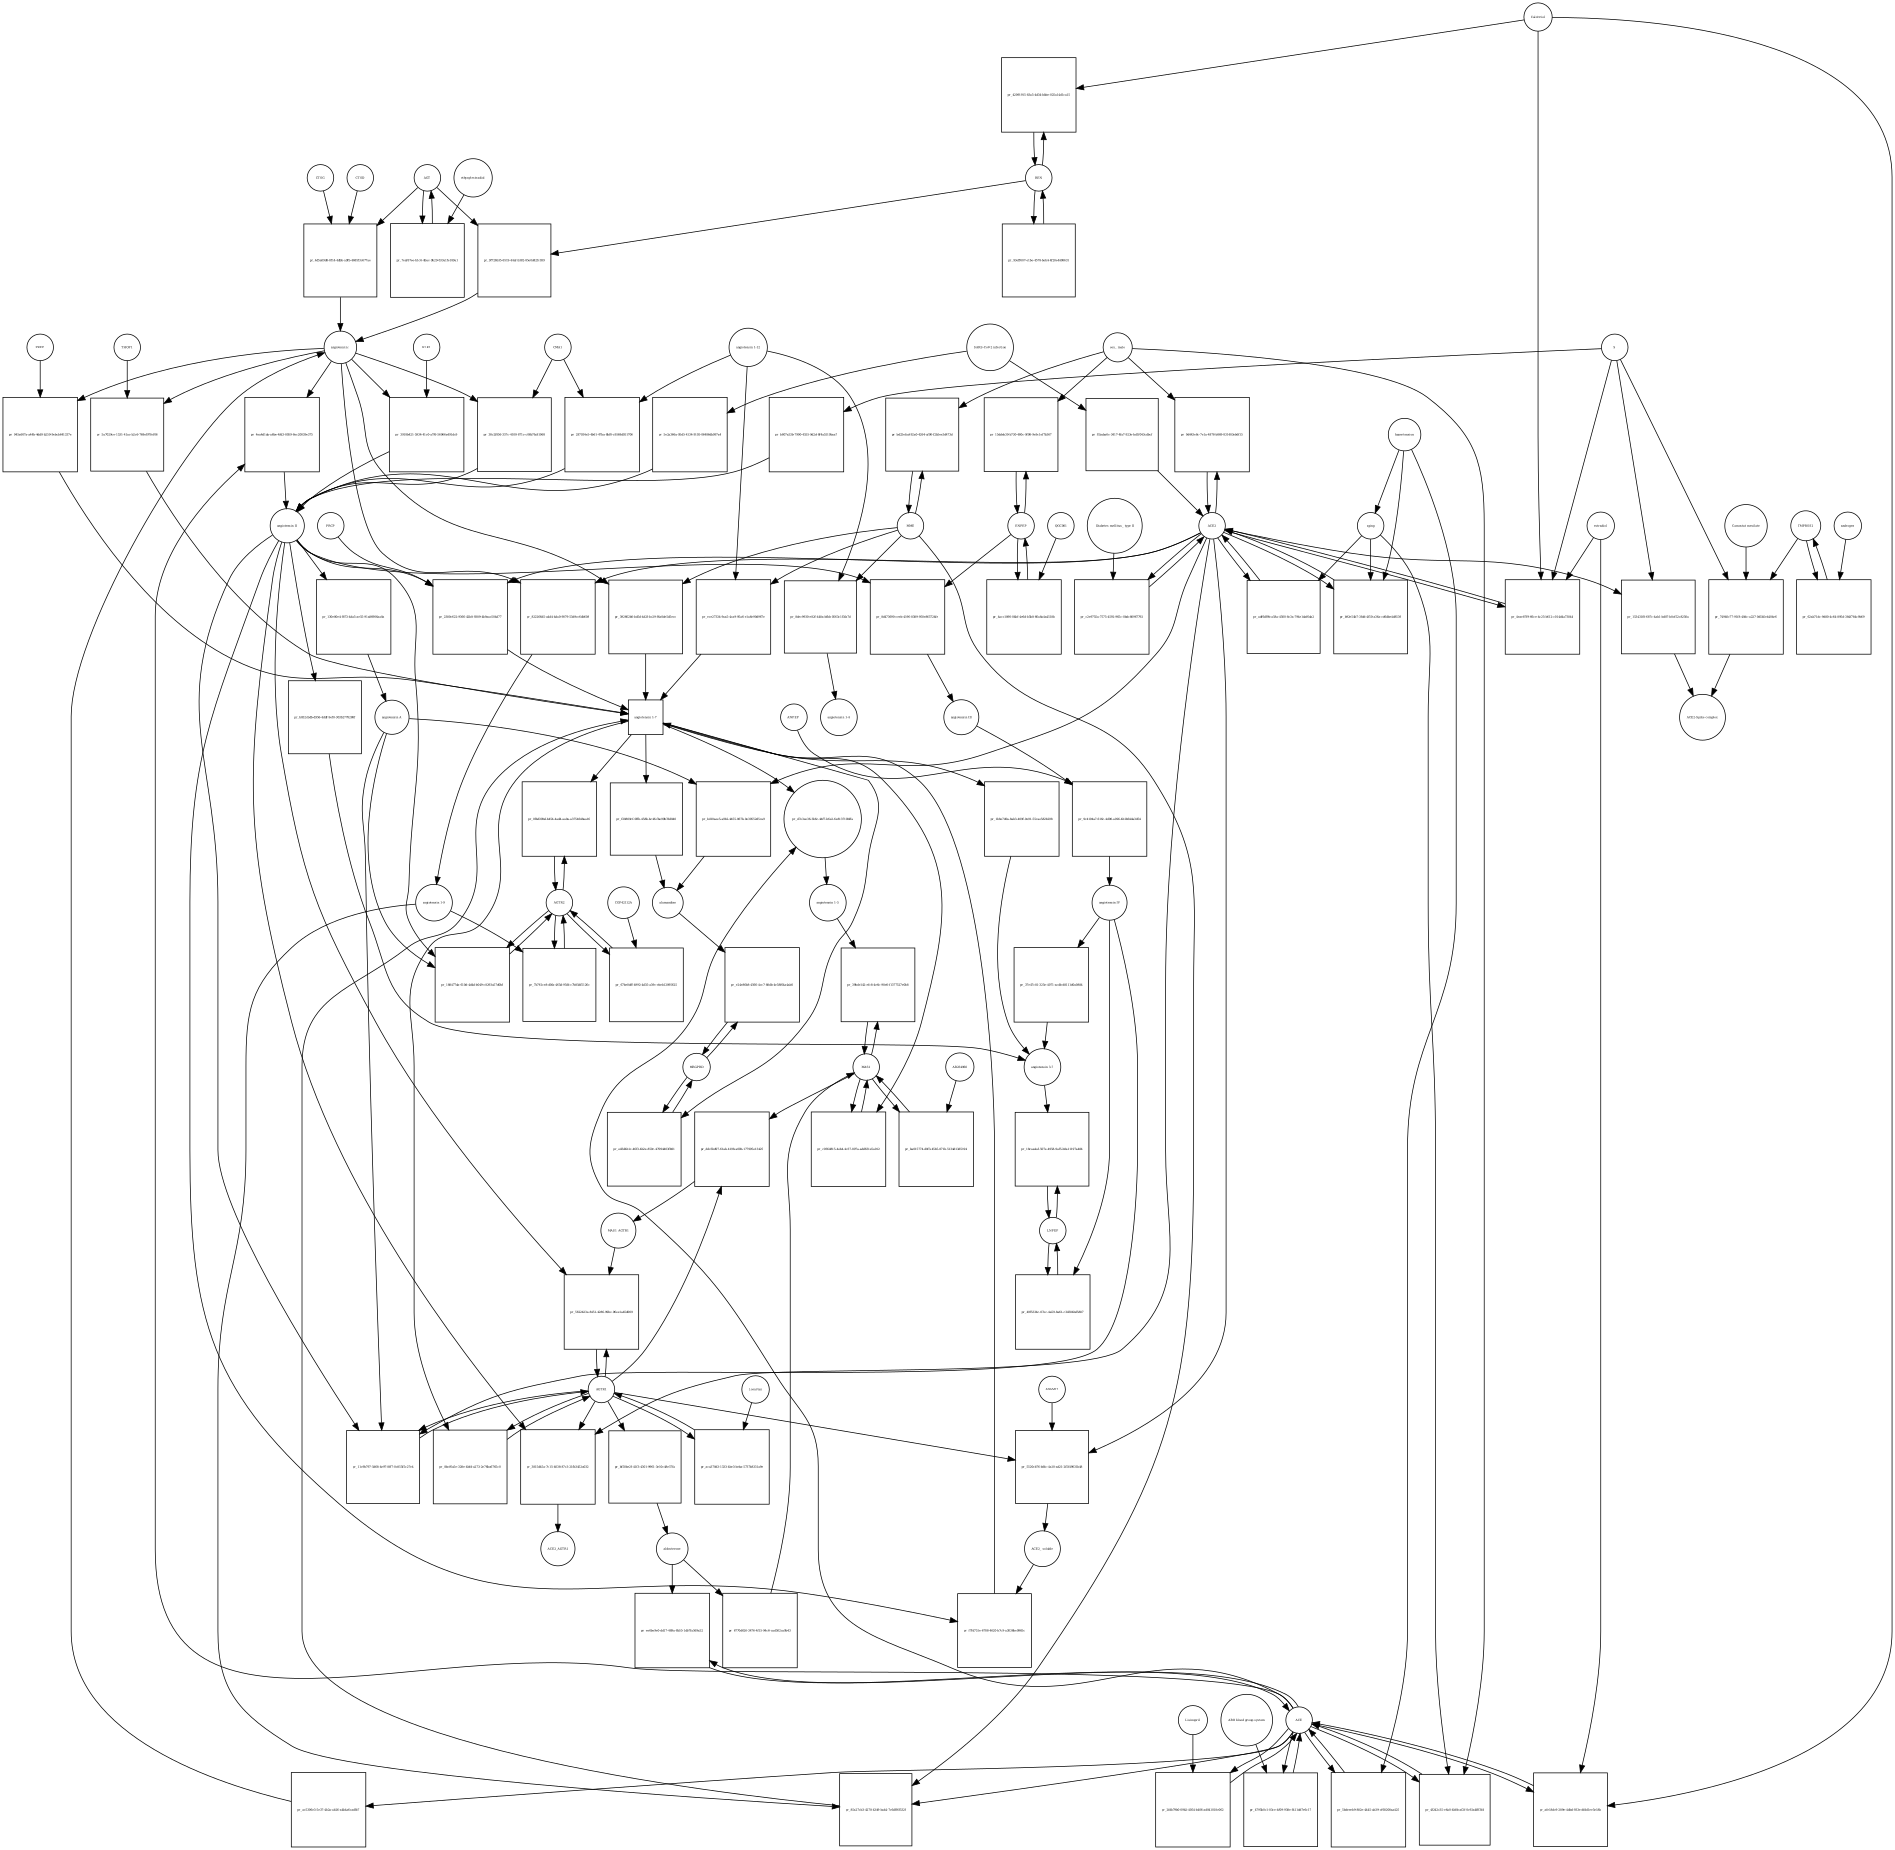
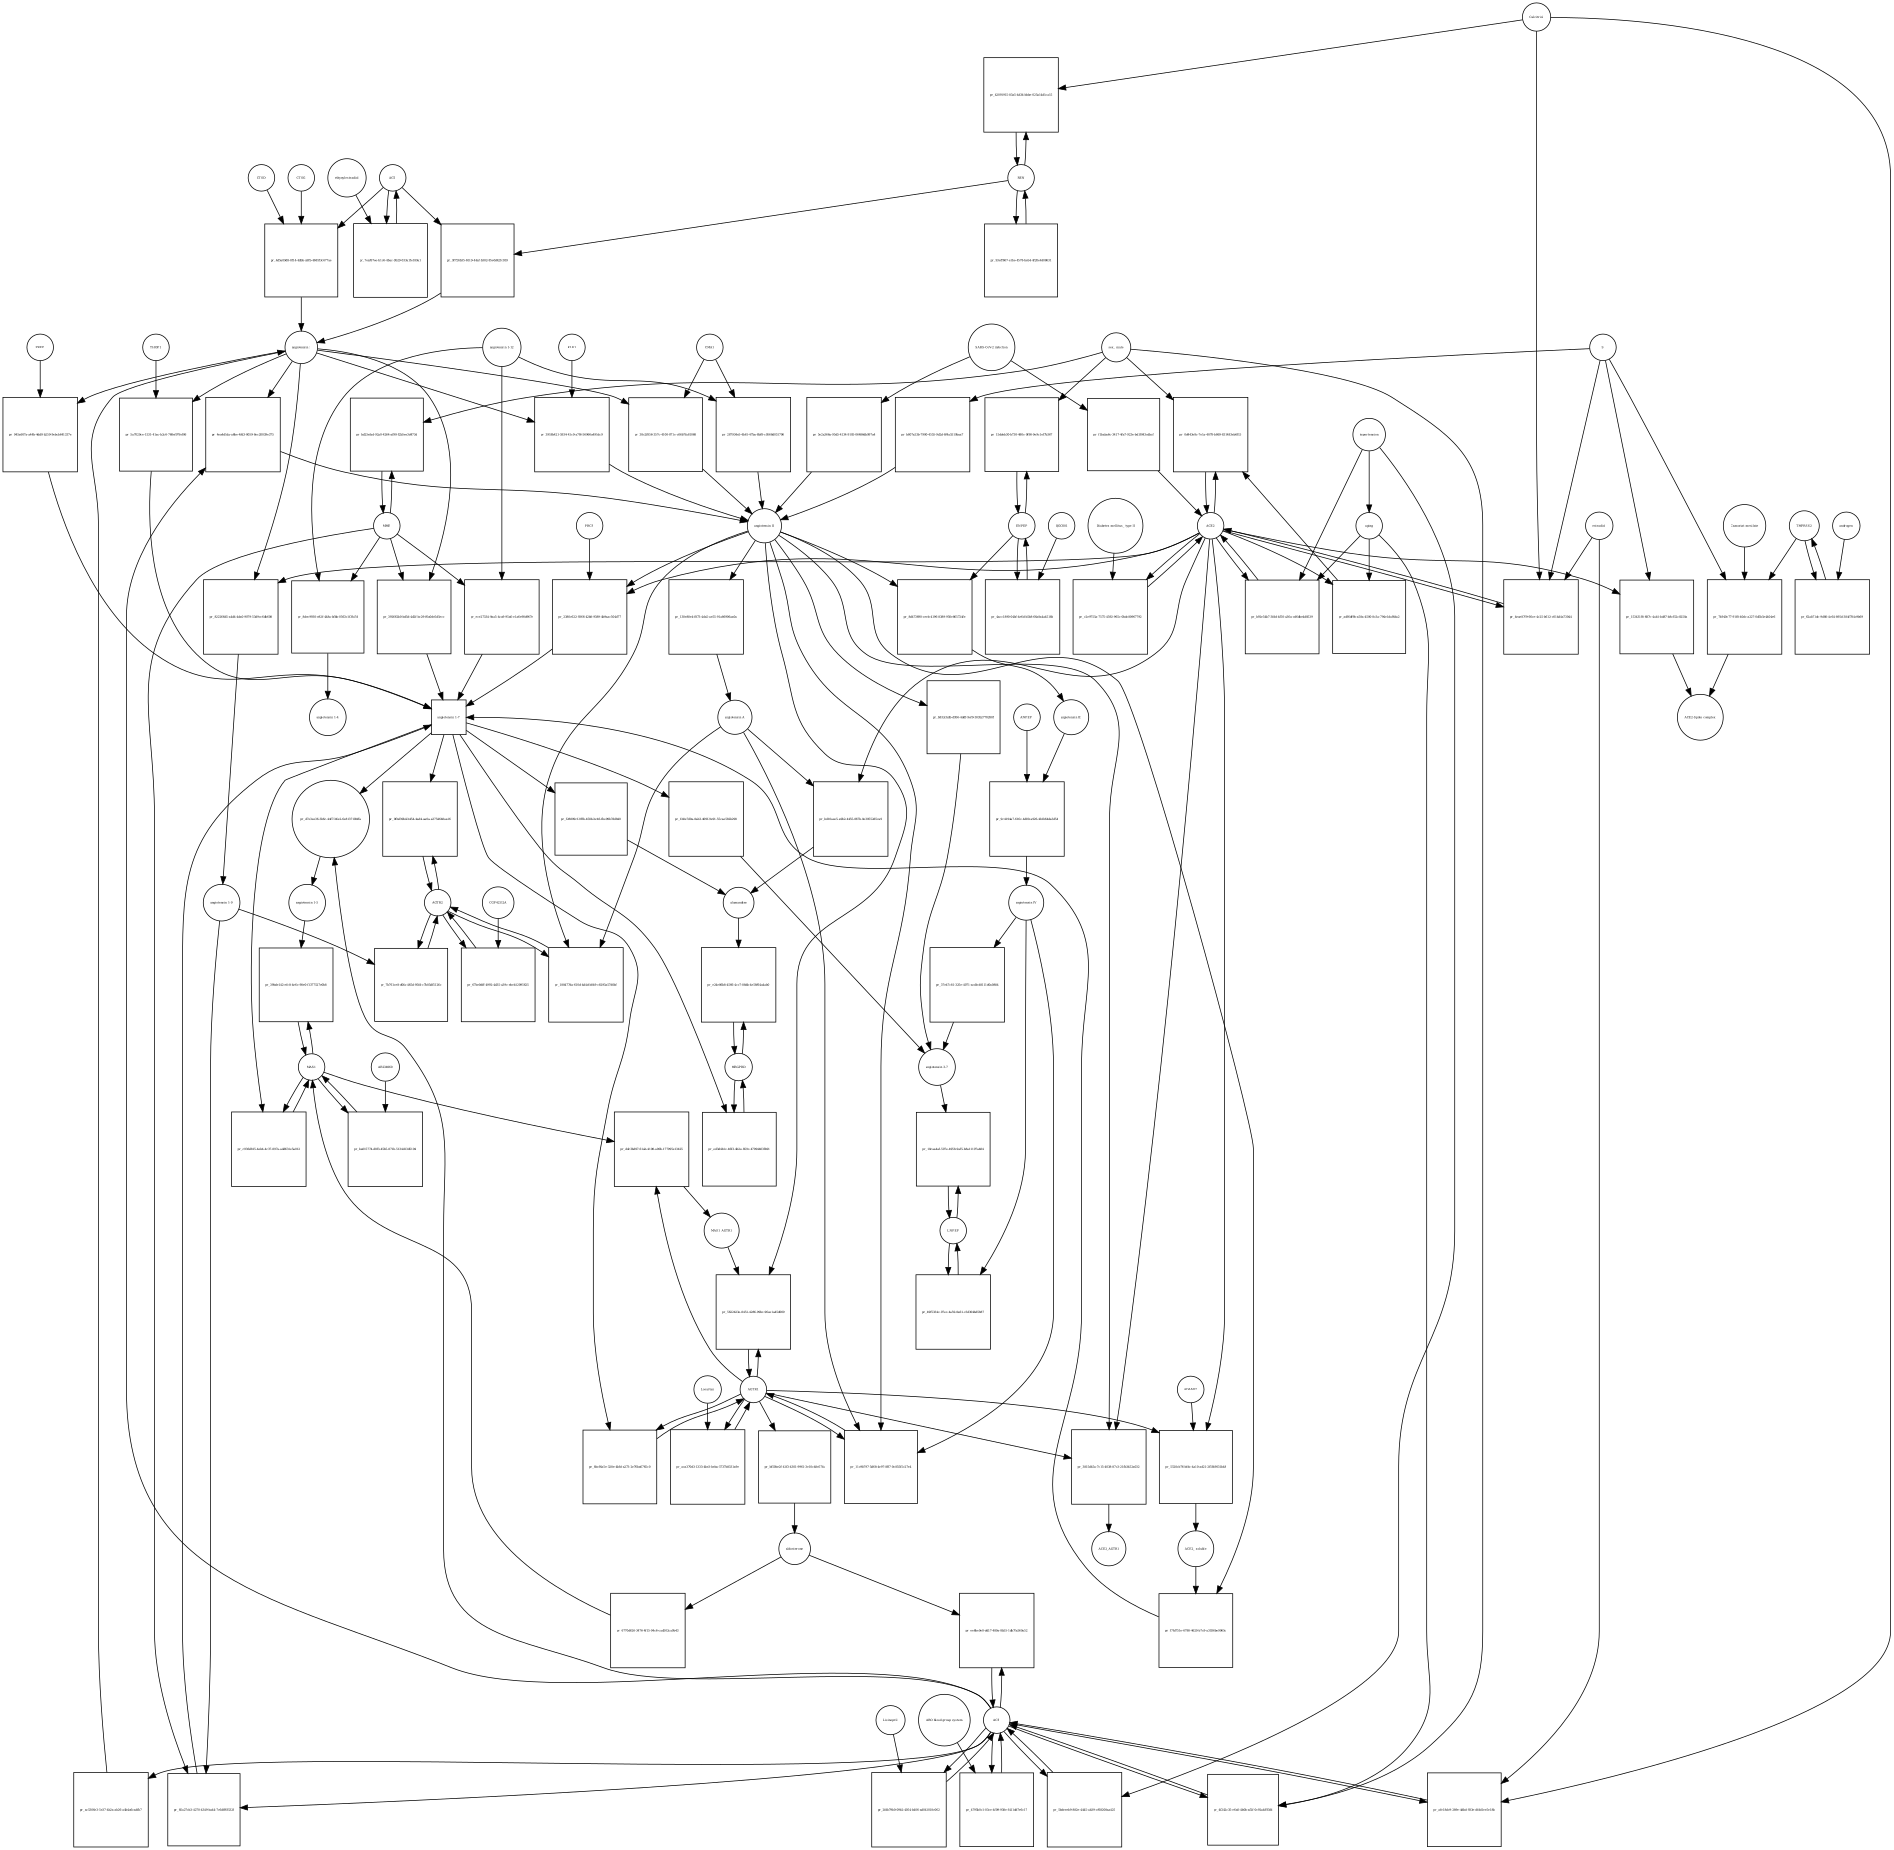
(1244, 560) -> (1293, 529)
